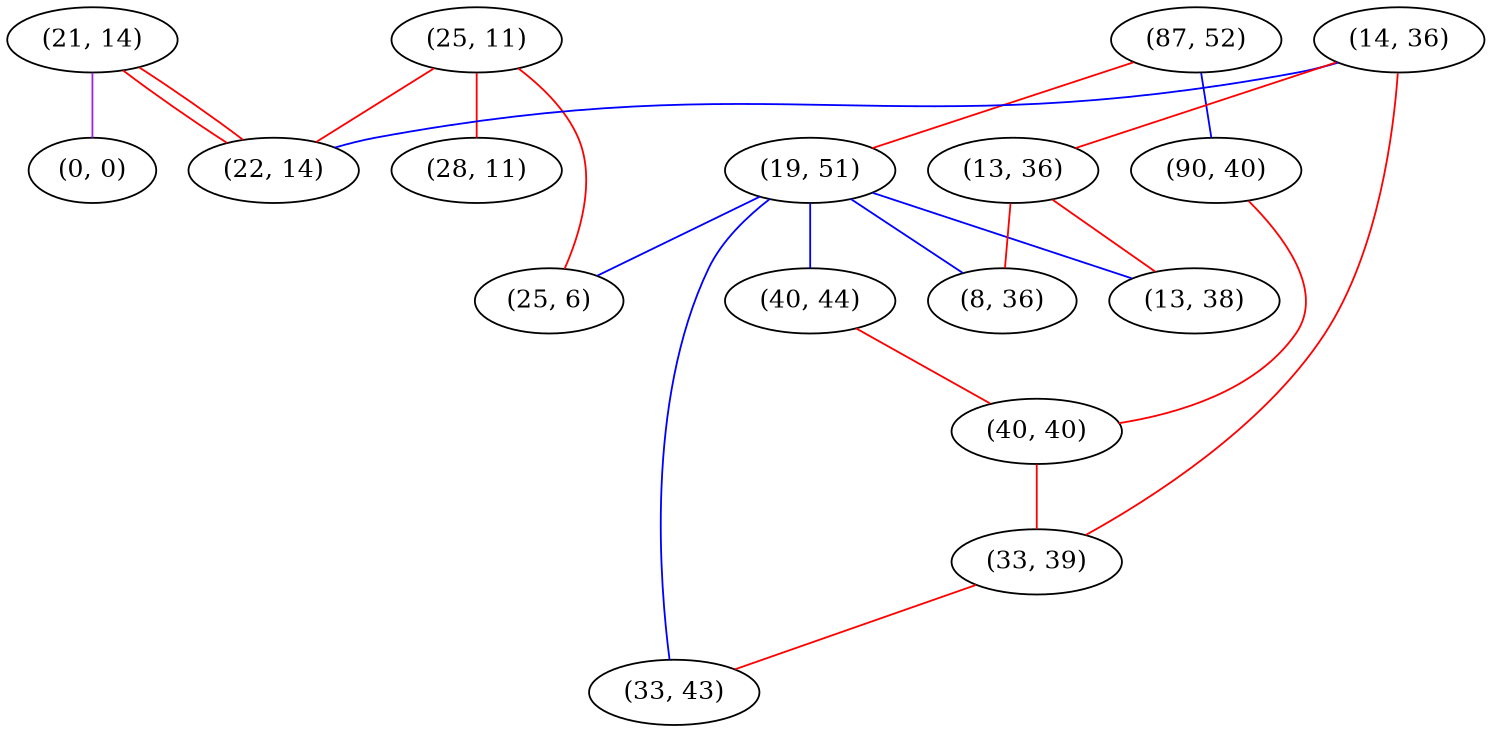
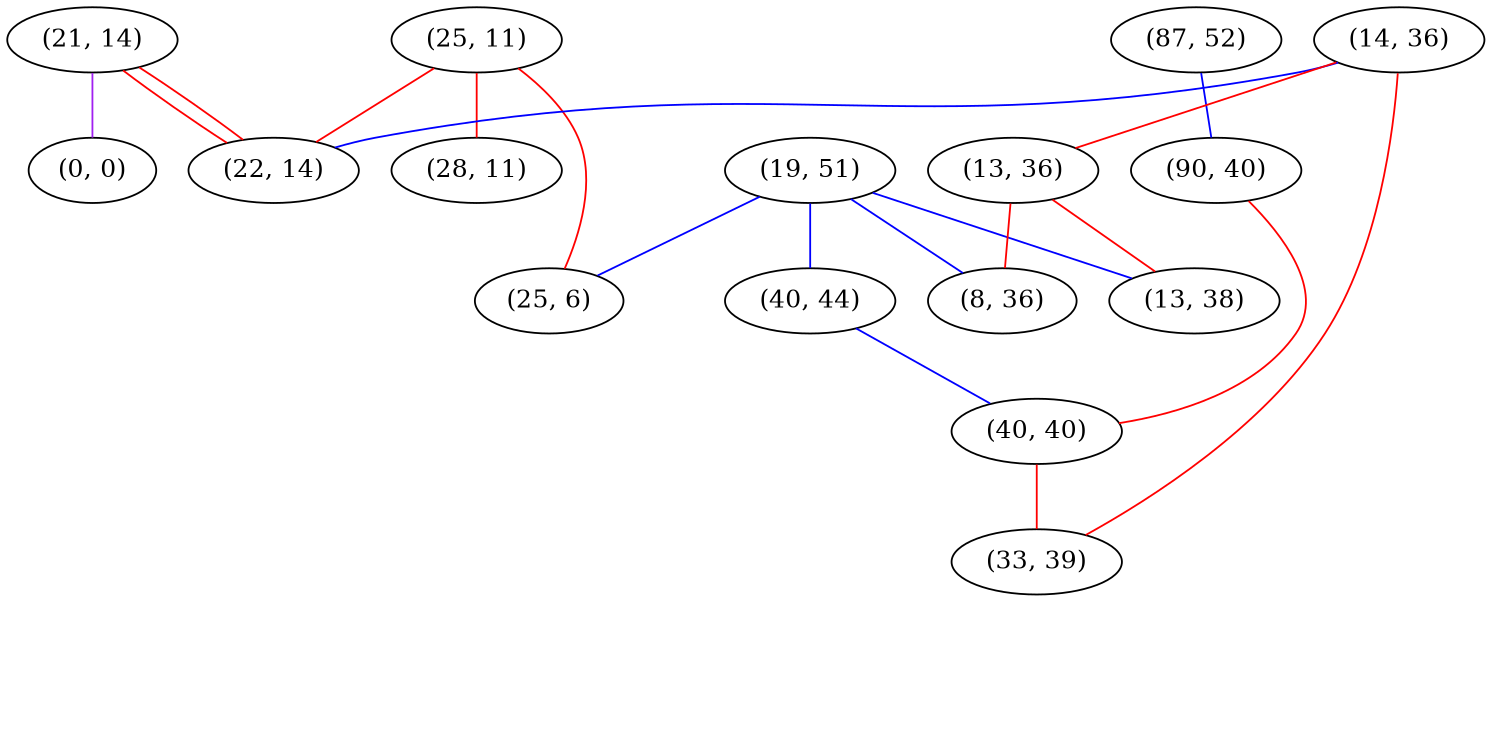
(1042, 92) -> none
(923, 366) -> (923, 366)
(674, 692) -> none
